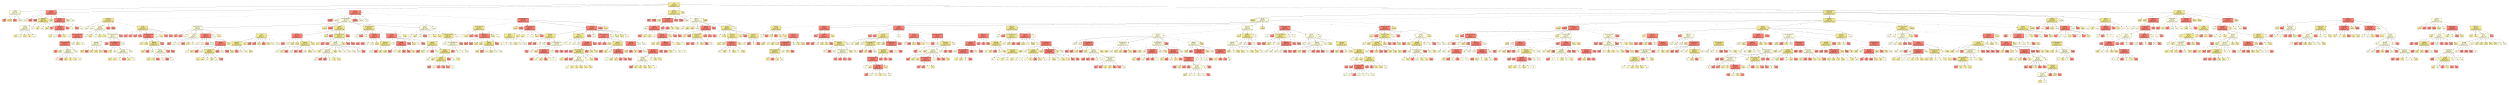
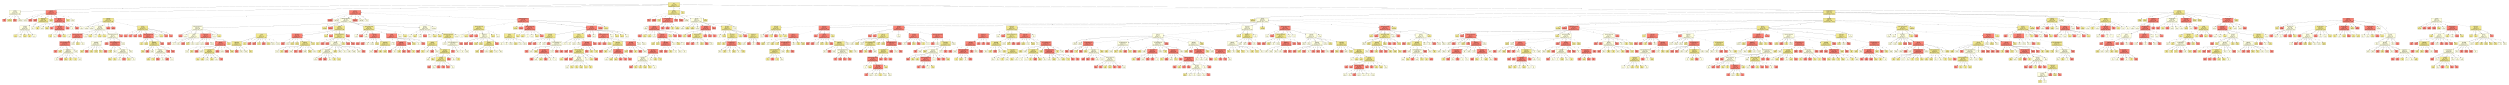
(176, 36) -> none
(484, 36) -> (484, 36)
(2248, 44) -> (2248, 44)
